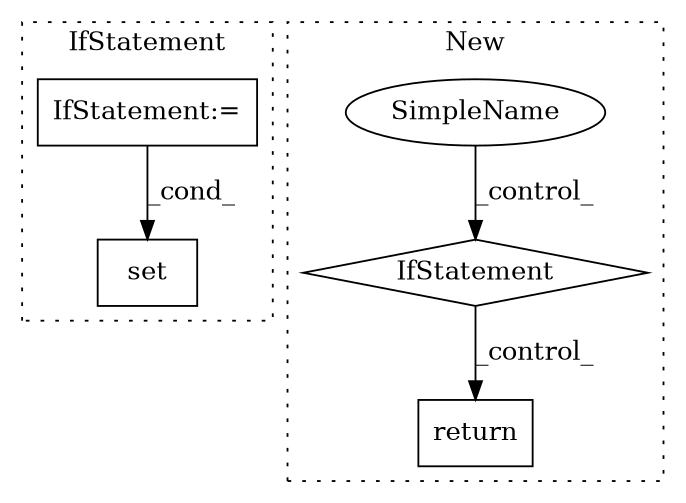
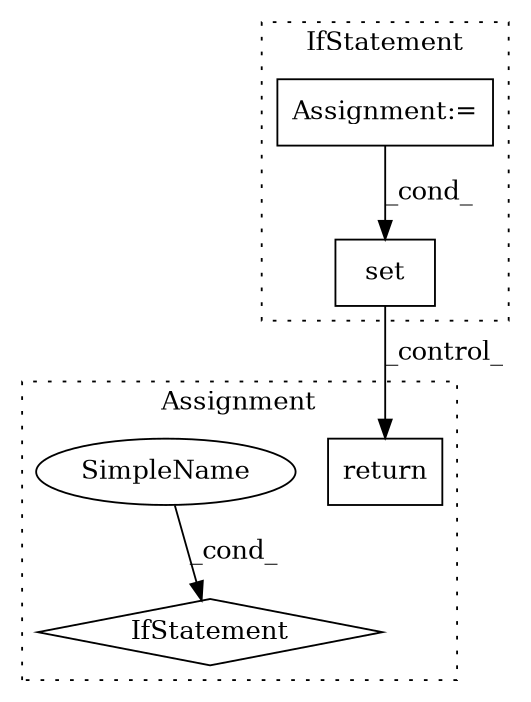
(476, 43) -> (240, 403)
(147, 112) -> (385, 112)
(534, 193) -> (234, 552)
(476, 344) -> (385, 363)
